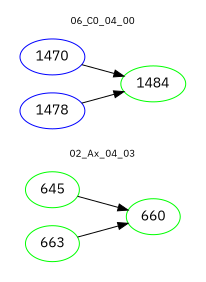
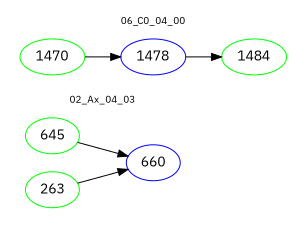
(52, 57) -> (52, 57)
(98, 69) -> (98, 57)
(153, 217) -> (153, 163)
(52, 244) -> (52, 190)
